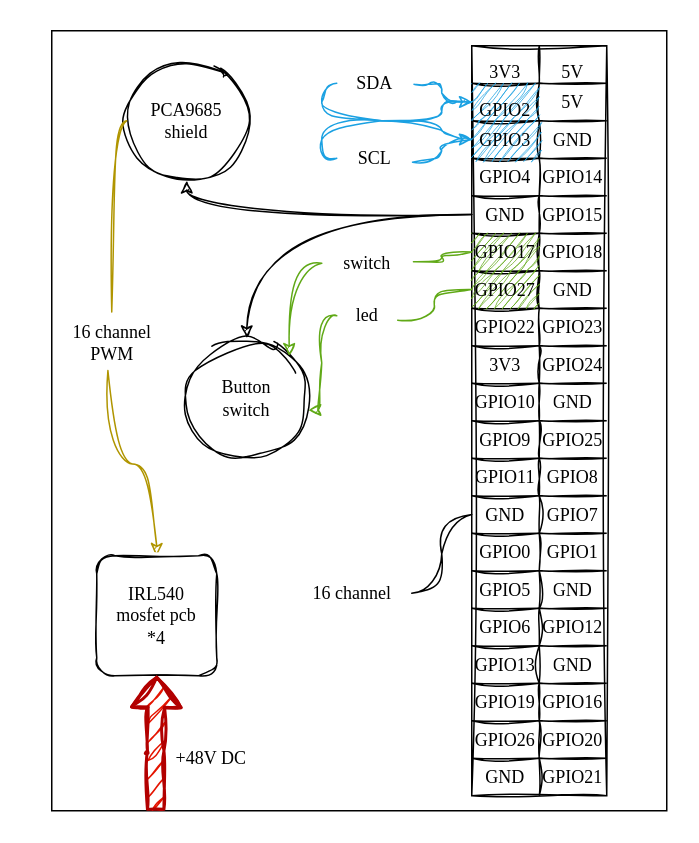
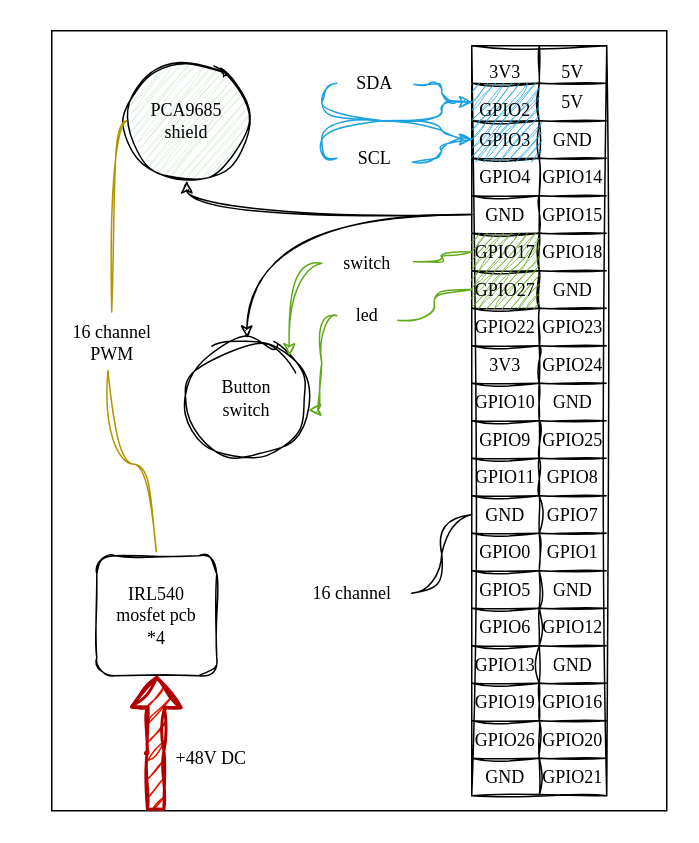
(187, 121) -> (187, 121)
(156, 523) -> (156, 526)
